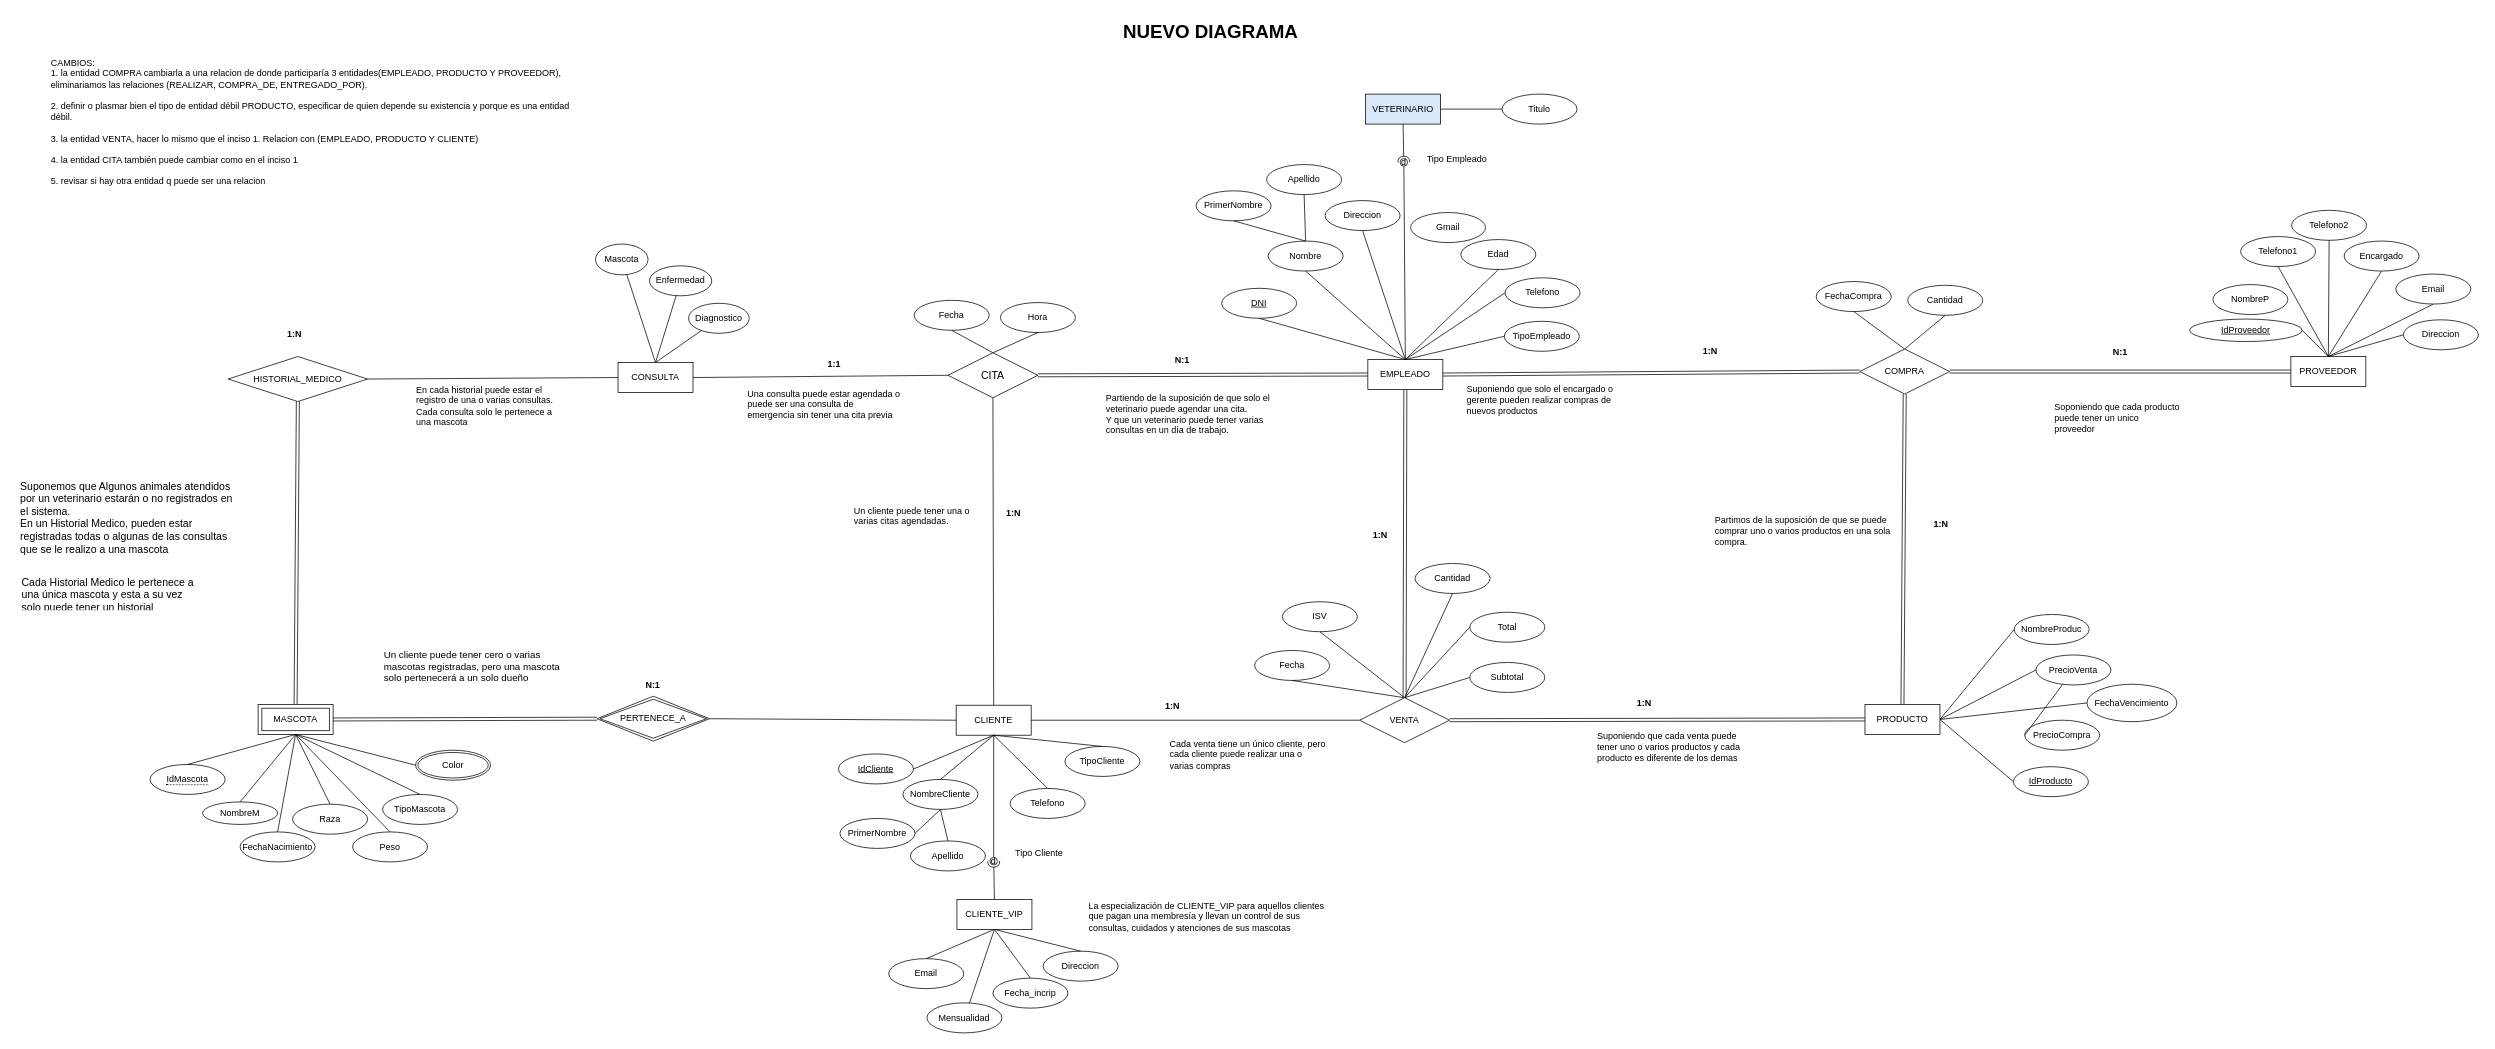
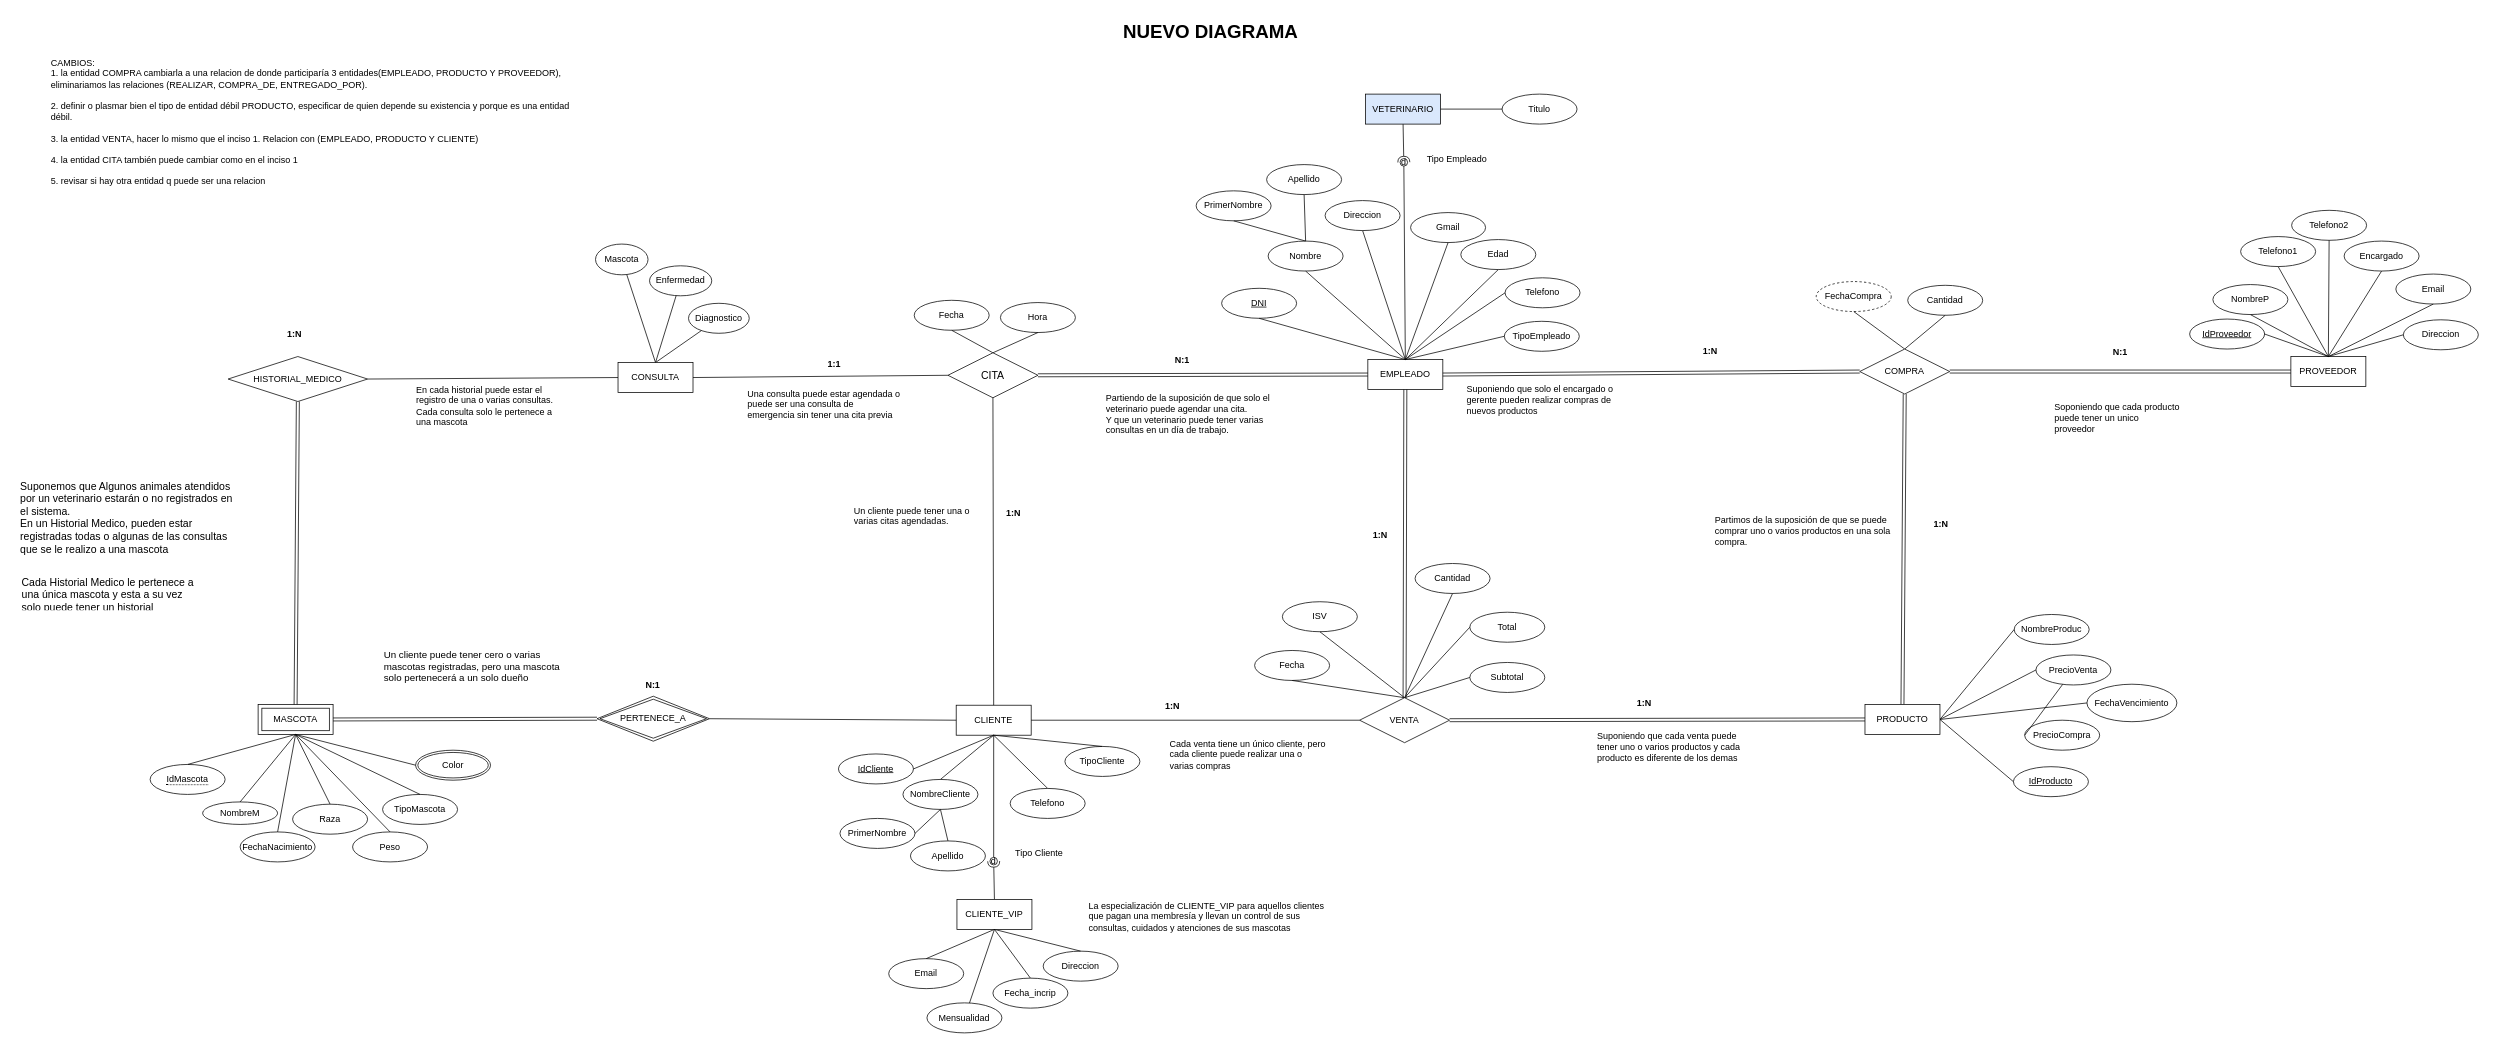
(1854, 297) -> (1854, 297)
none -> (1428, 298)
(2246, 330) -> (2227, 334)
none -> (2285, 333)
